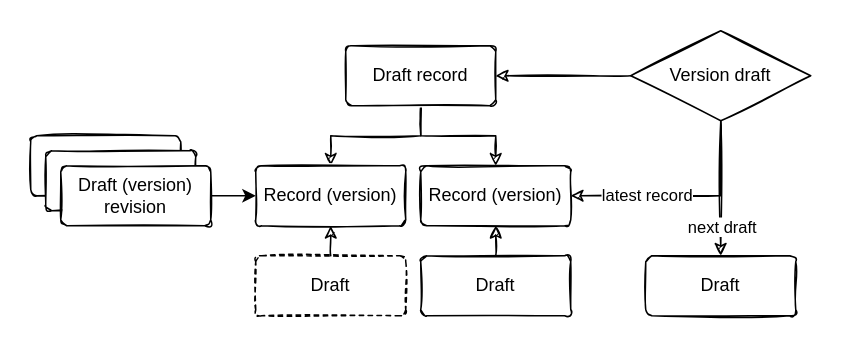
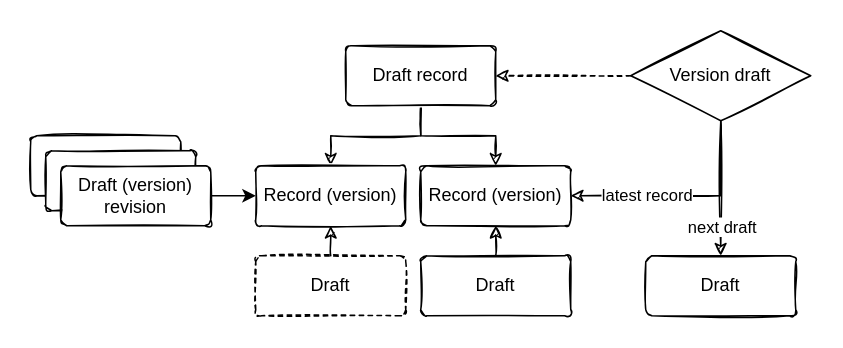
(567, 76) -> (567, 76)
